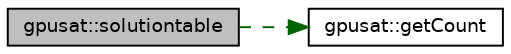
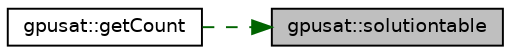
(264, 27) -> (227, 27)
